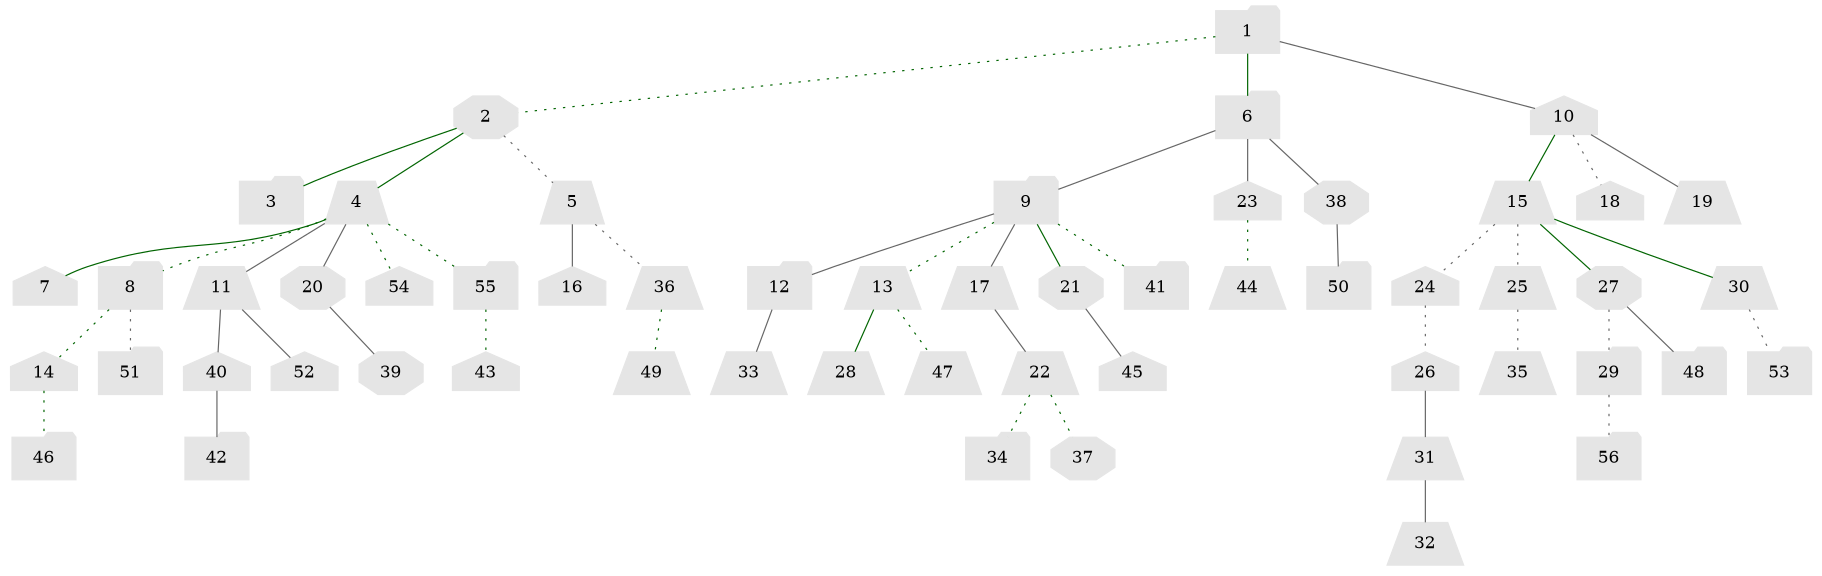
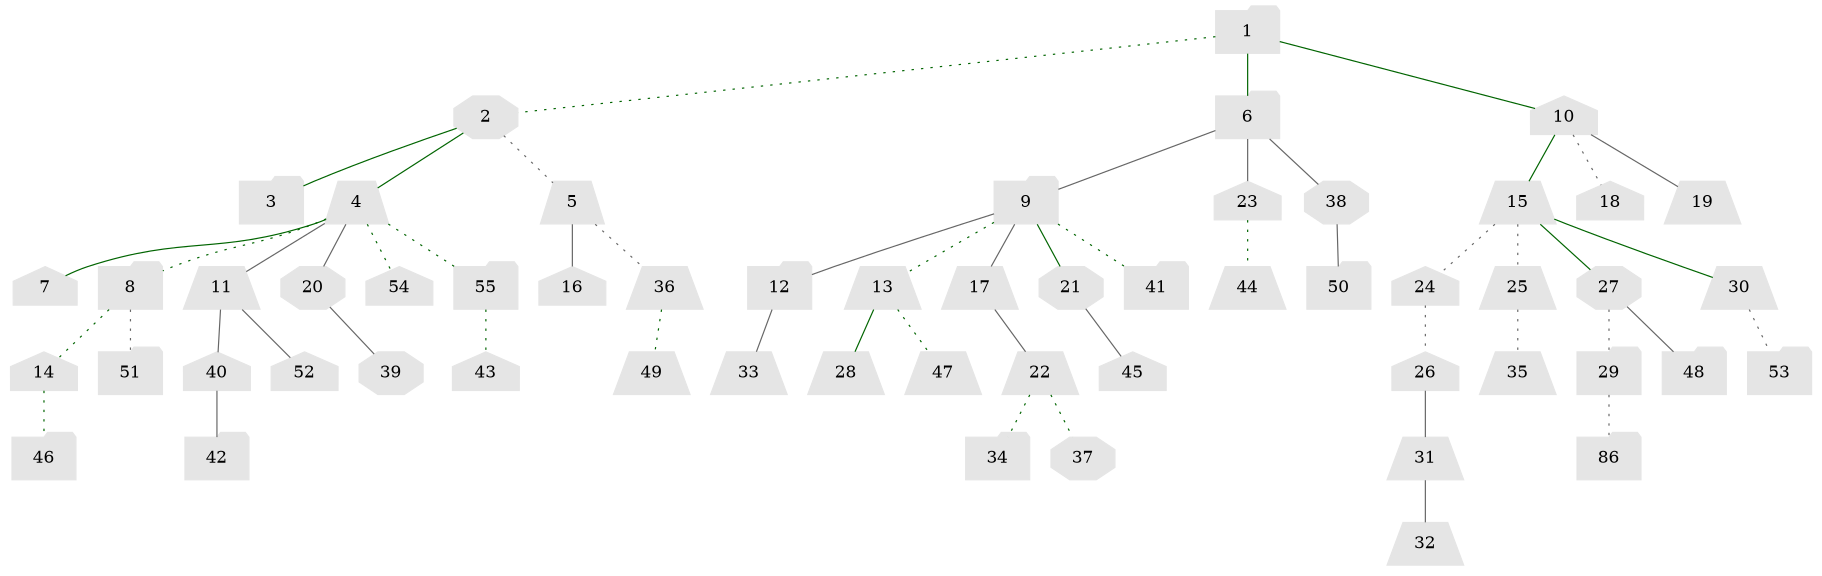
(1407, 75) -> (1407, 75)
(1609, 458) -> (1609, 458)
